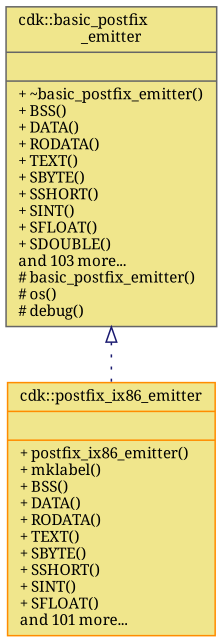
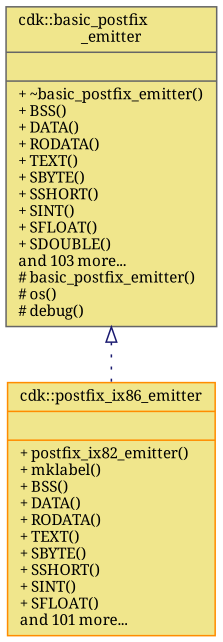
(105, 454) -> (105, 454)
